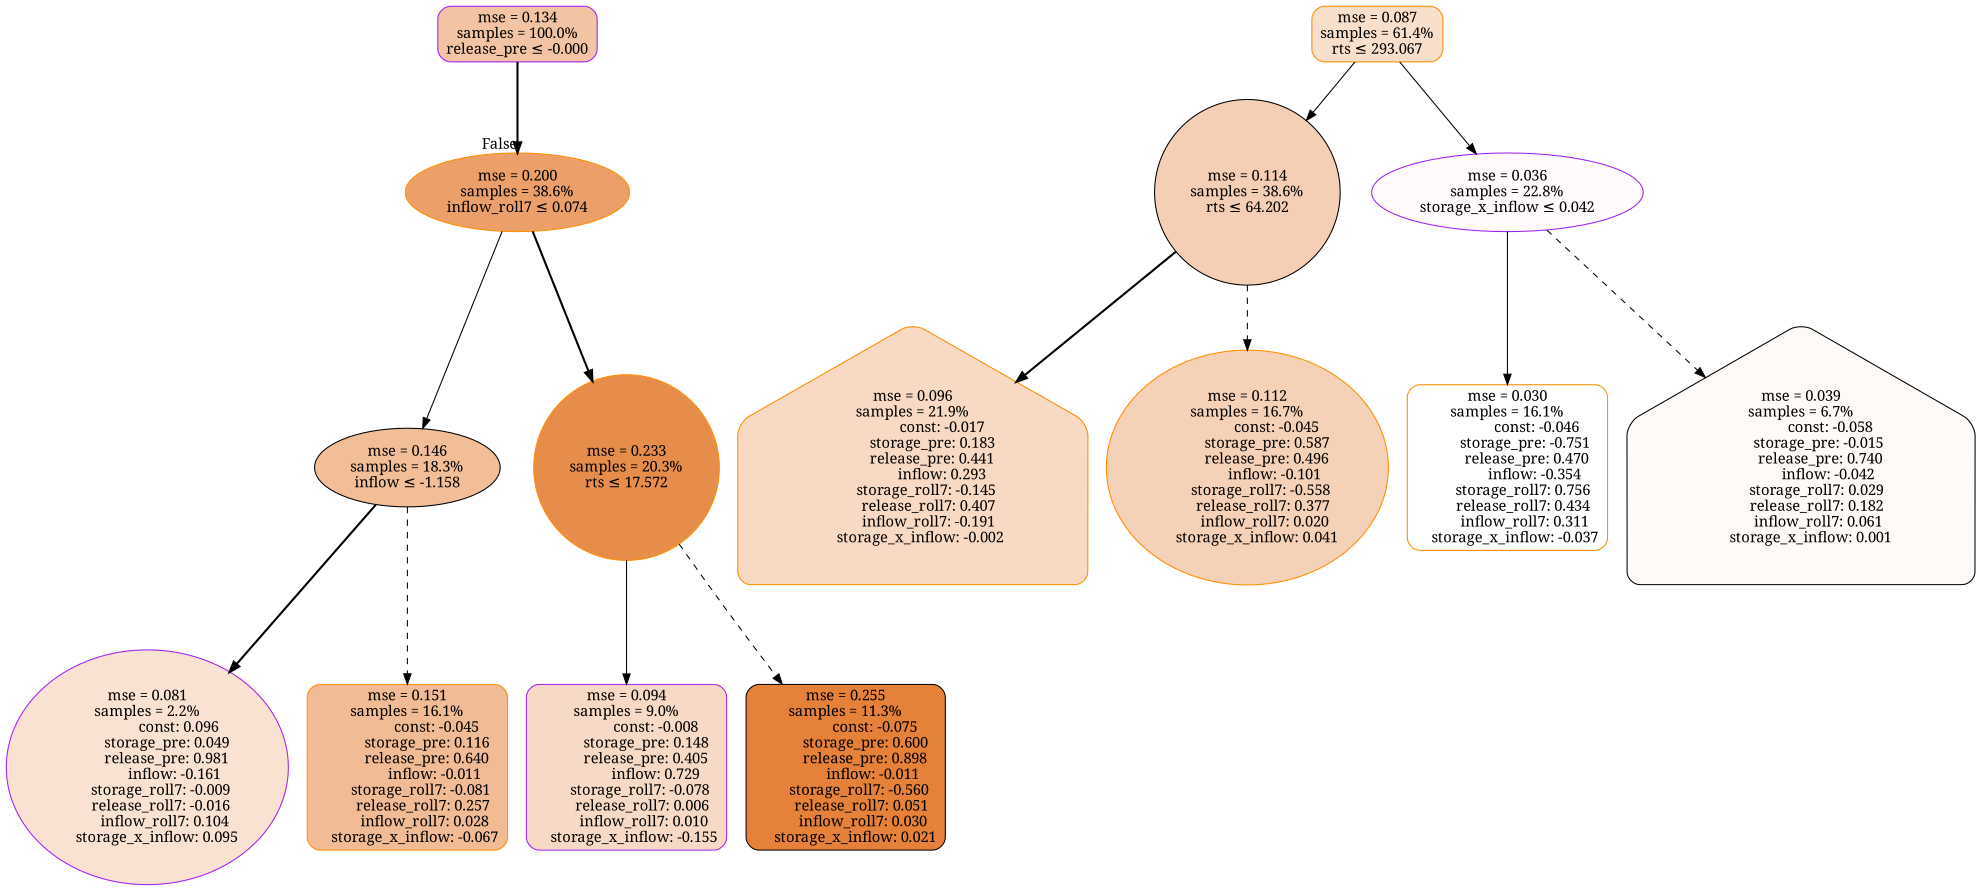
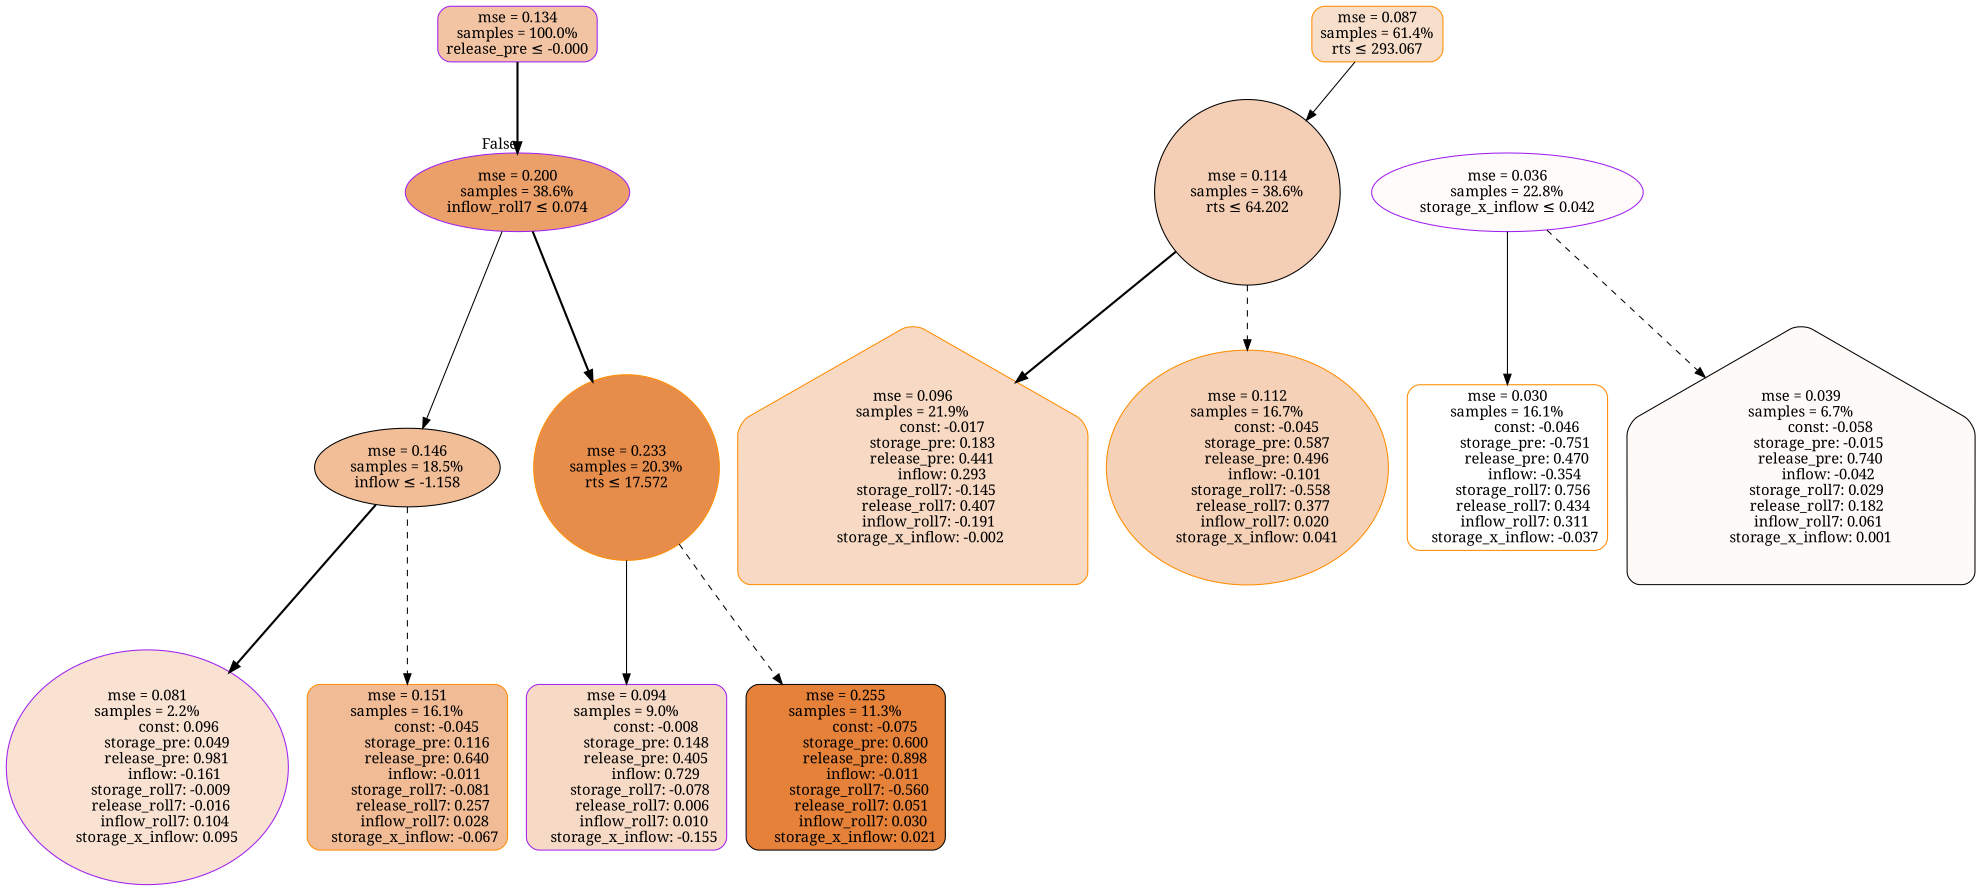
(1435, 104) -> none
(517, 192) -> (517, 192)
(407, 468) -> (407, 468)
